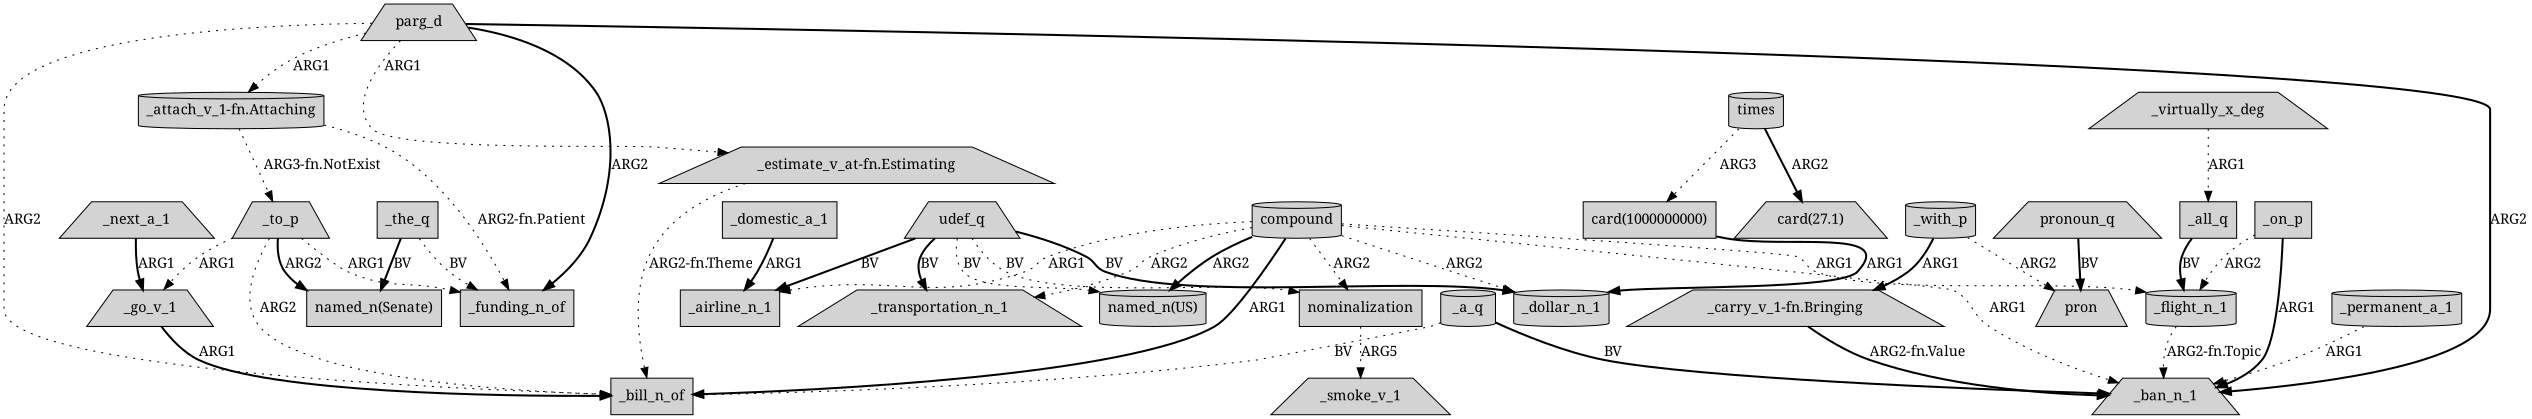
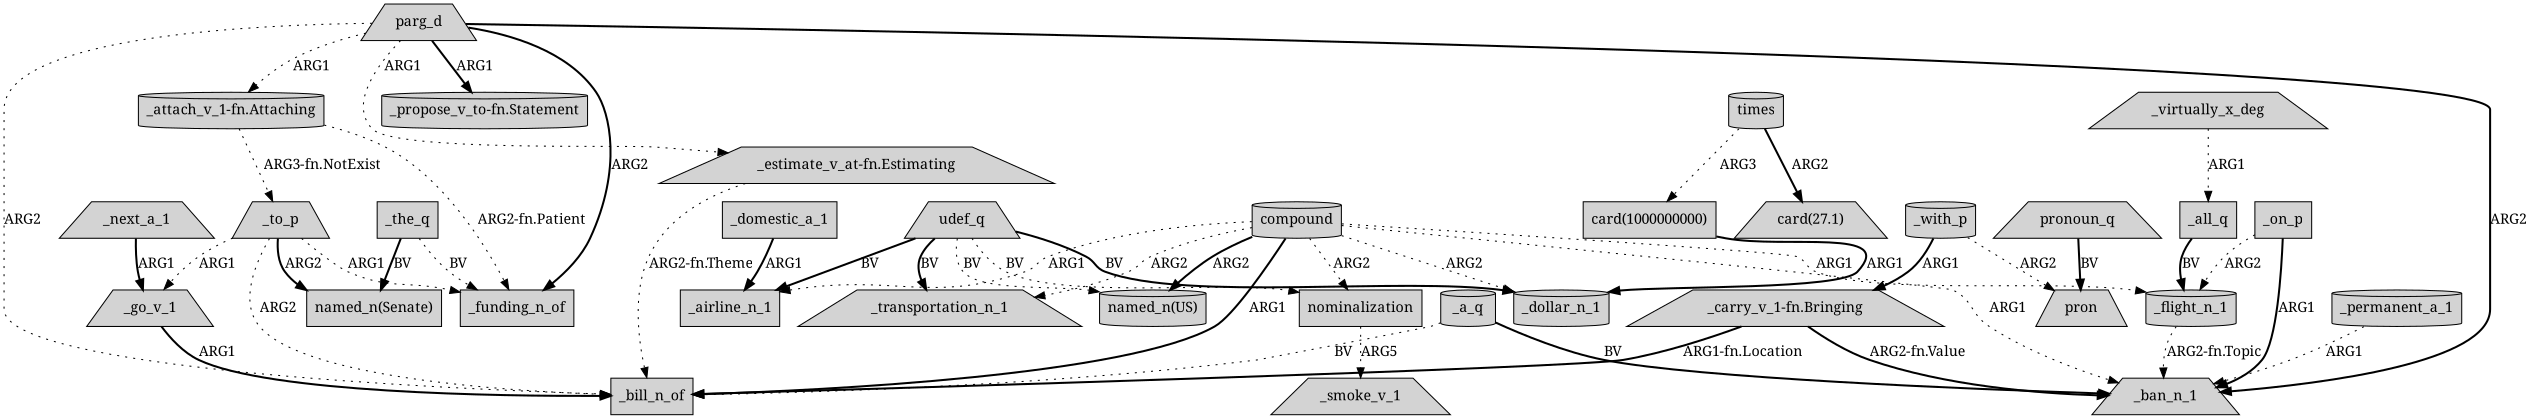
none -> (485, 111)
none -> (1225, 378)
